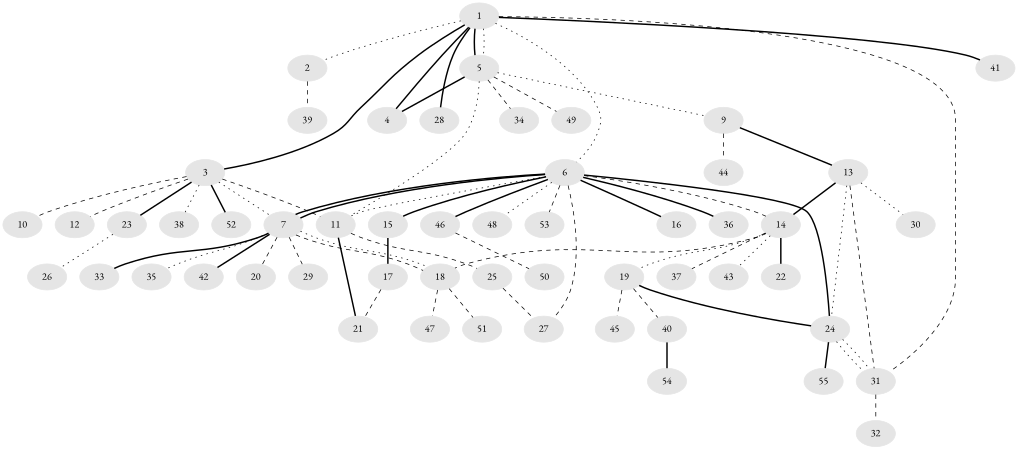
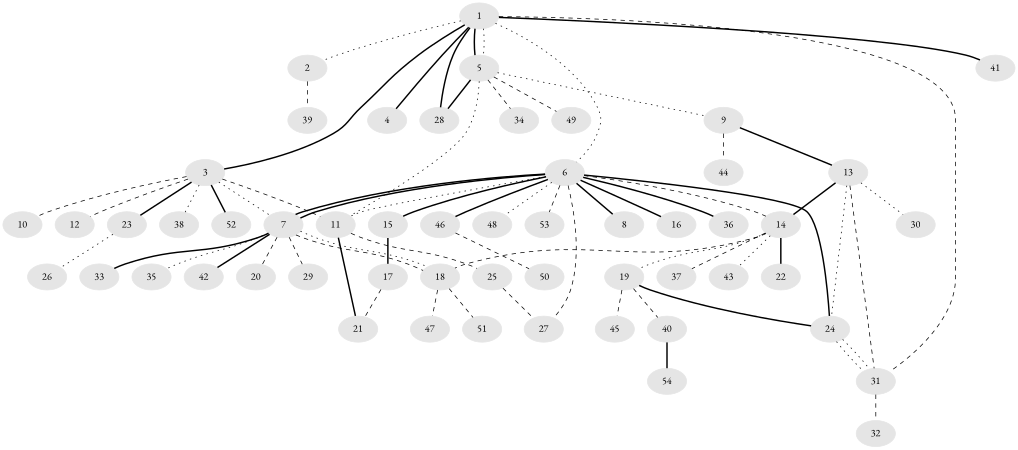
(433, 94) -> (459, 94)
none -> (624, 225)
(824, 381) -> none
